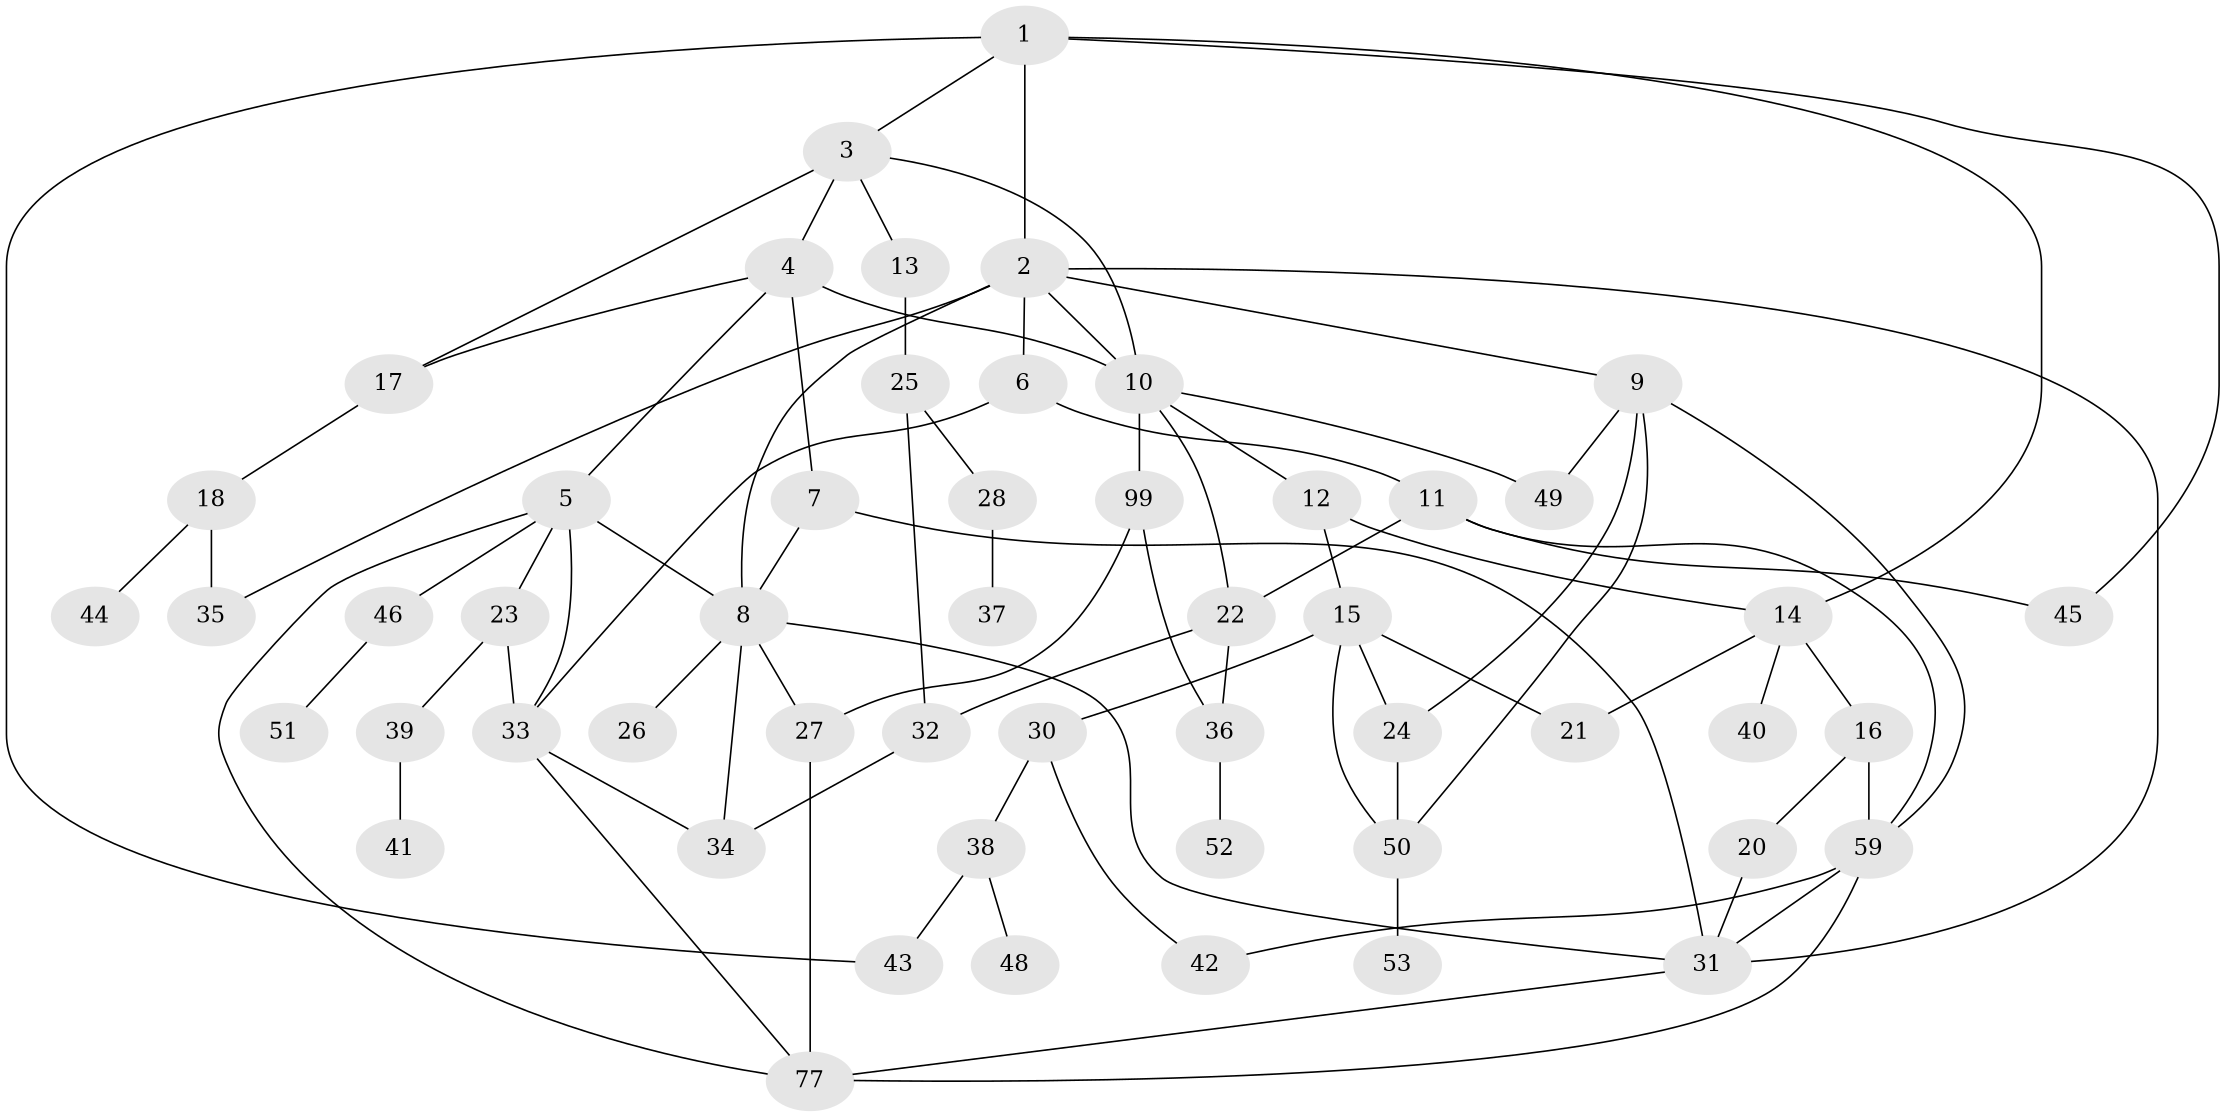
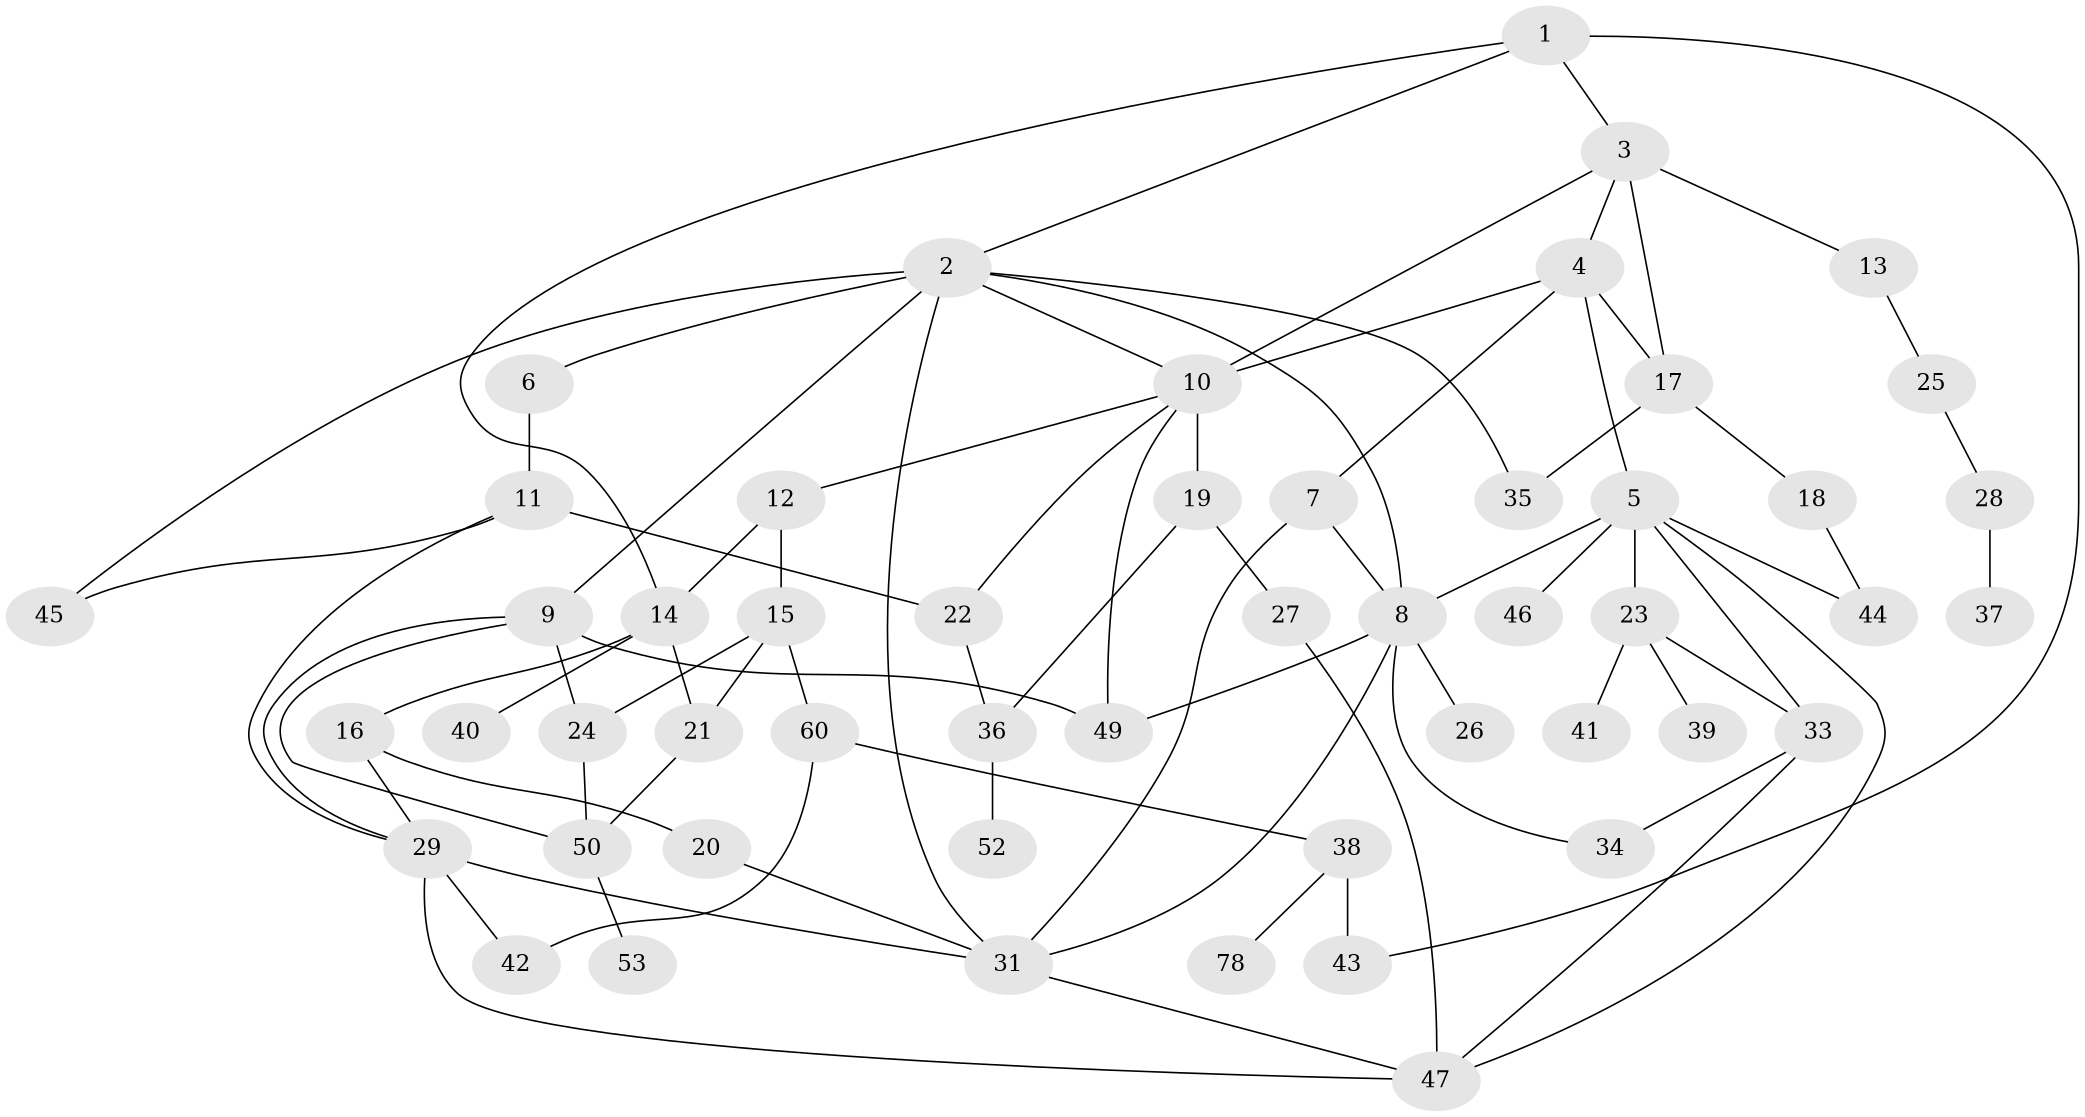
(1861, 105) -> (441, 368)
(728, 498) -> none
(1139, 500) -> (1198, 500)
none -> (1754, 558)
(211, 559) -> (1594, 442)
(777, 675) -> (1259, 679)
(284, 733) -> none
(926, 733) -> none
(1043, 733) -> (815, 733)
(1335, 739) -> (643, 791)
(400, 791) -> (1611, 675)
(1869, 849) -> (428, 849)
(1015, 965) -> (1231, 965)
(810, 1081) -> (1436, 1081)
